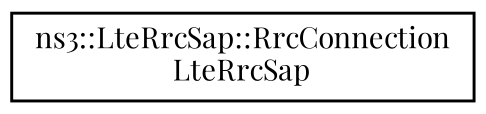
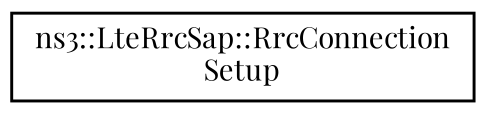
(243, 57) -> (243, 57)
